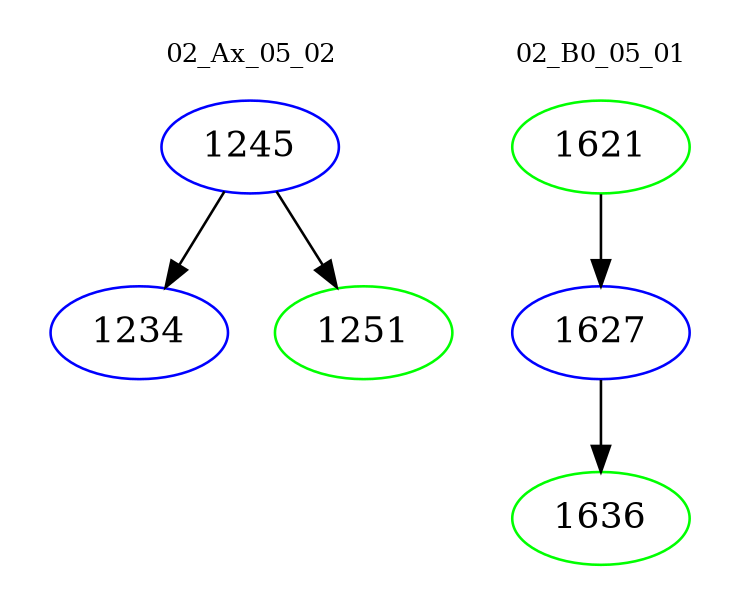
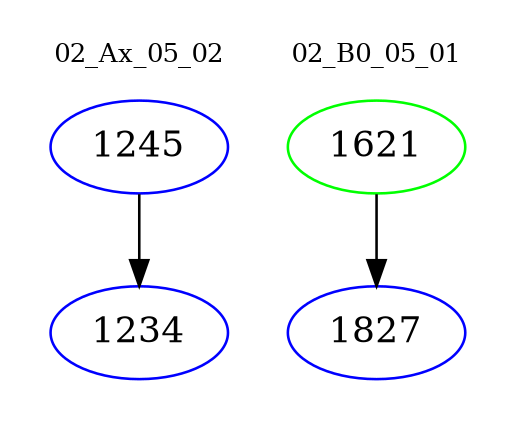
(364, 333) -> none
(601, 333) -> (377, 333)
(601, 518) -> none
